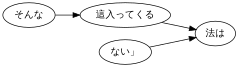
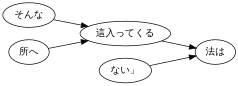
none -> (29, 52)
